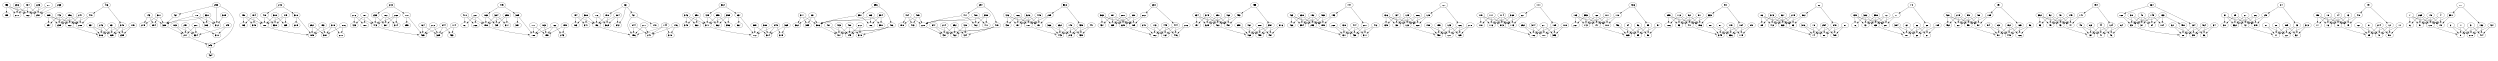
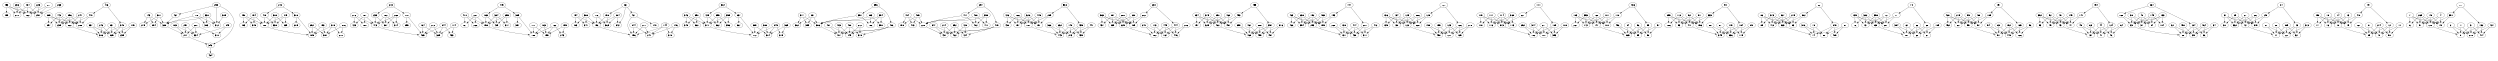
(1518, 20) -> none
(2172, 20) -> (2151, 21)
(1824, 25) -> none
